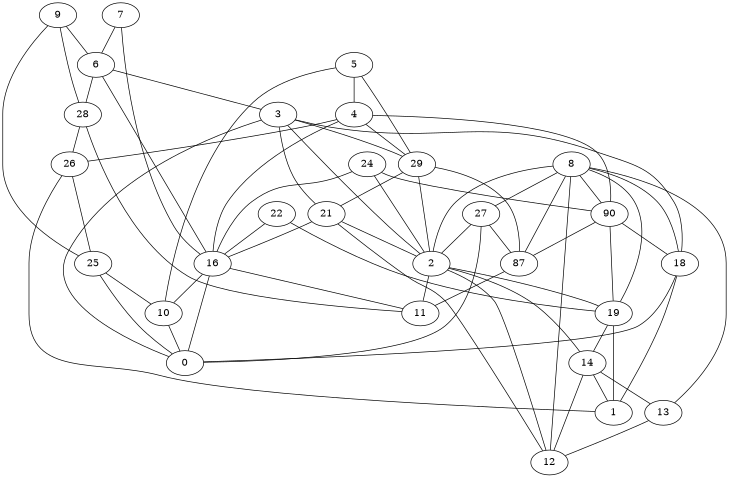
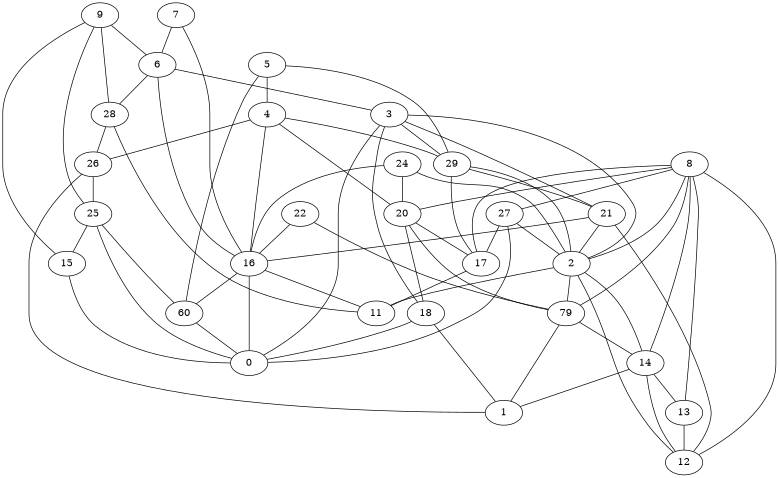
(649, 194) -> (679, 266)
(610, 214) -> (402, 214)
none -> (67, 264)
(519, 264) -> (481, 264)
(164, 313) -> (184, 313)
(614, 313) -> (566, 313)
